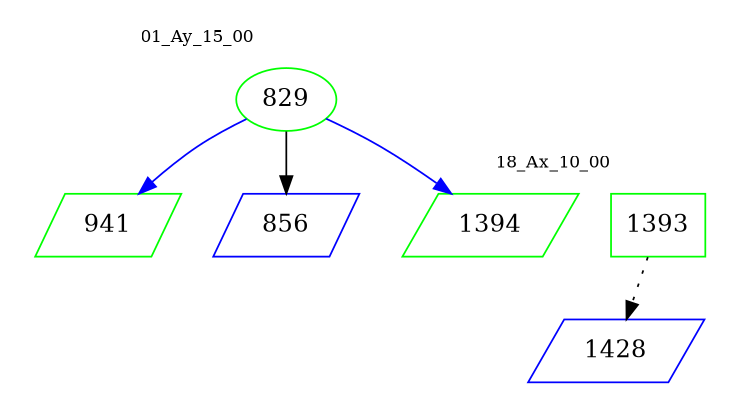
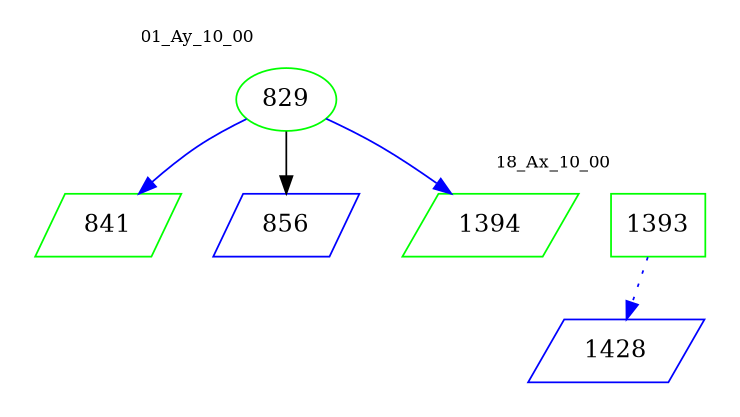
(197, 38) -> (197, 38)
(108, 225) -> (108, 225)
(640, 280) -> (640, 280)
